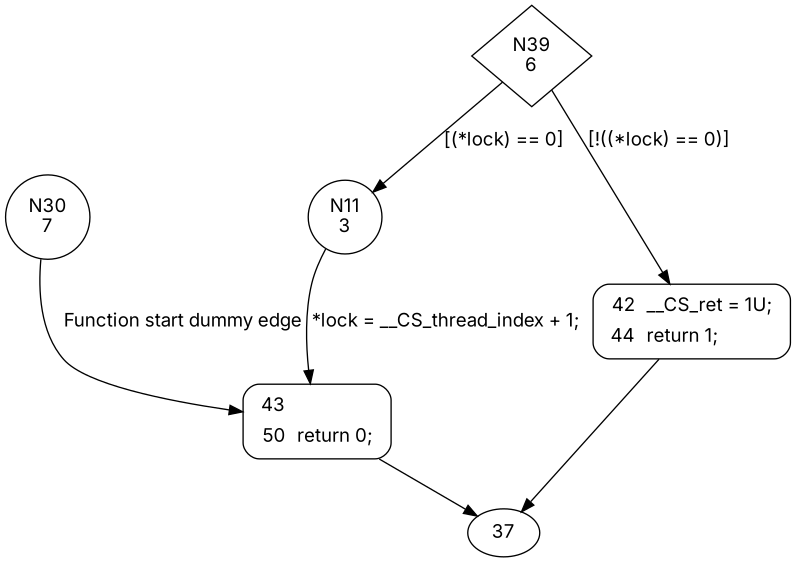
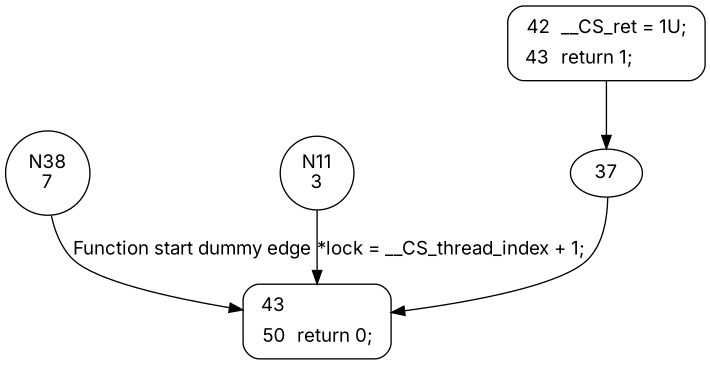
(532, 56) -> none
(48, 217) -> (48, 173)
(623, 336) -> (538, 58)
(422, 484) -> (532, 286)
